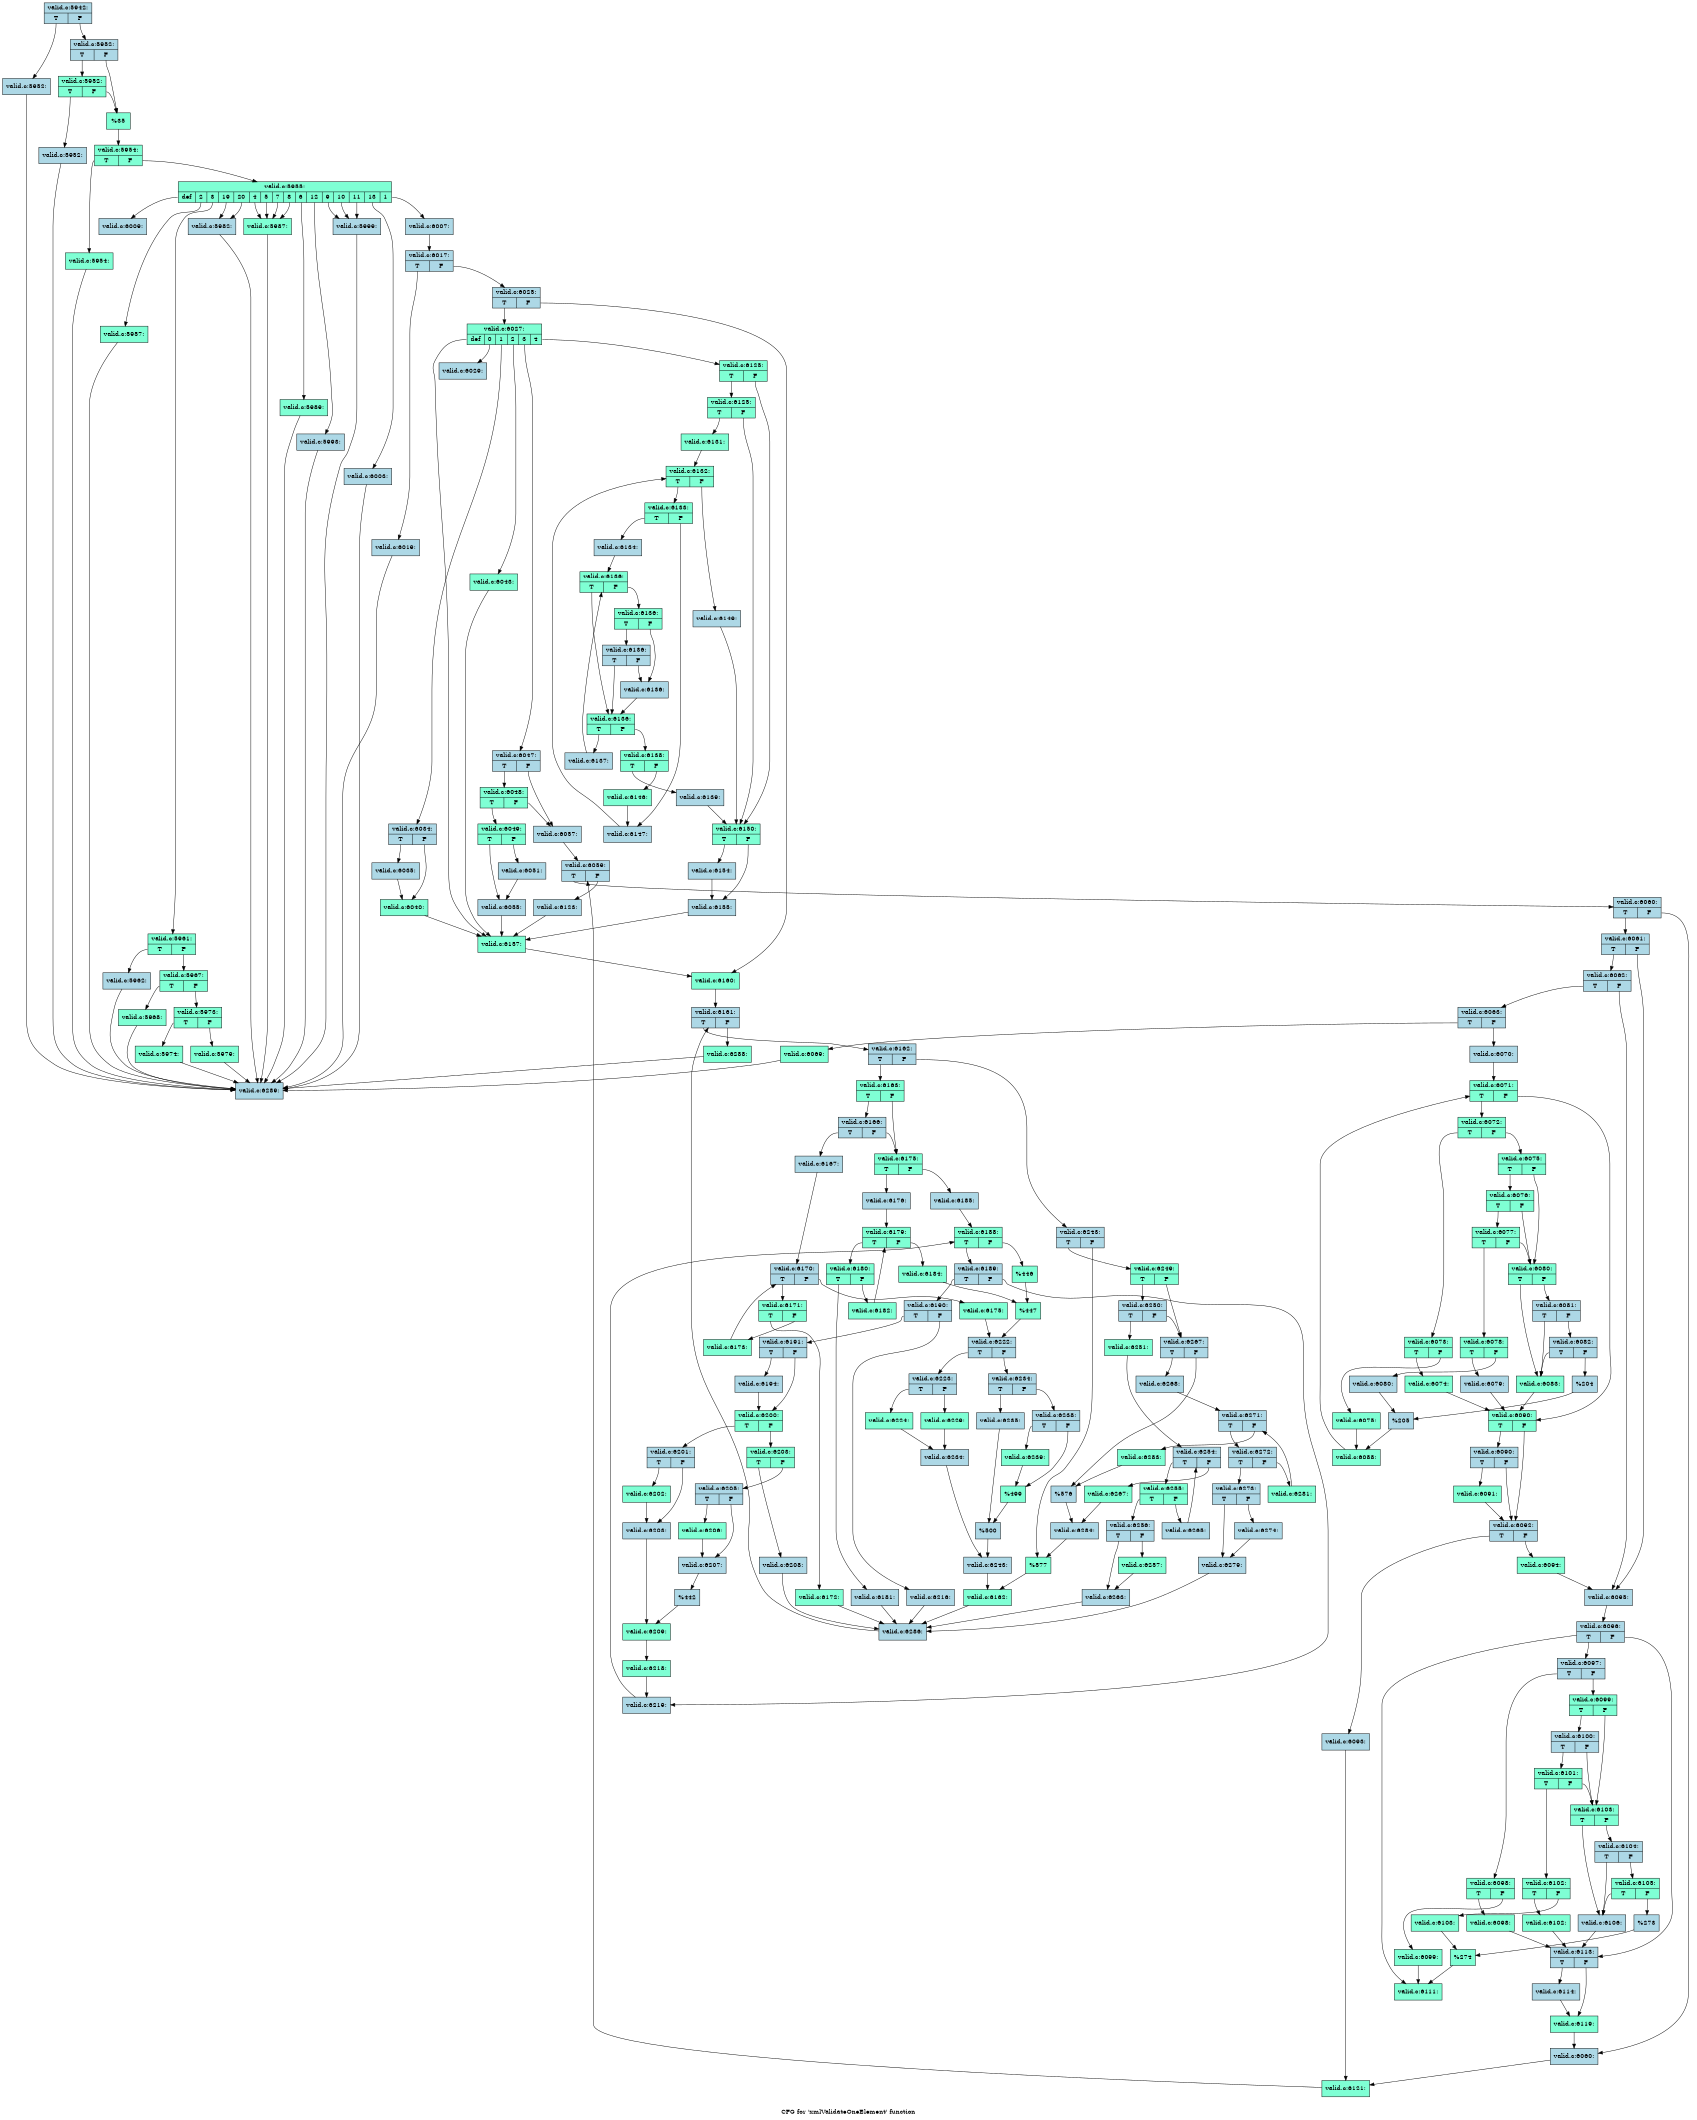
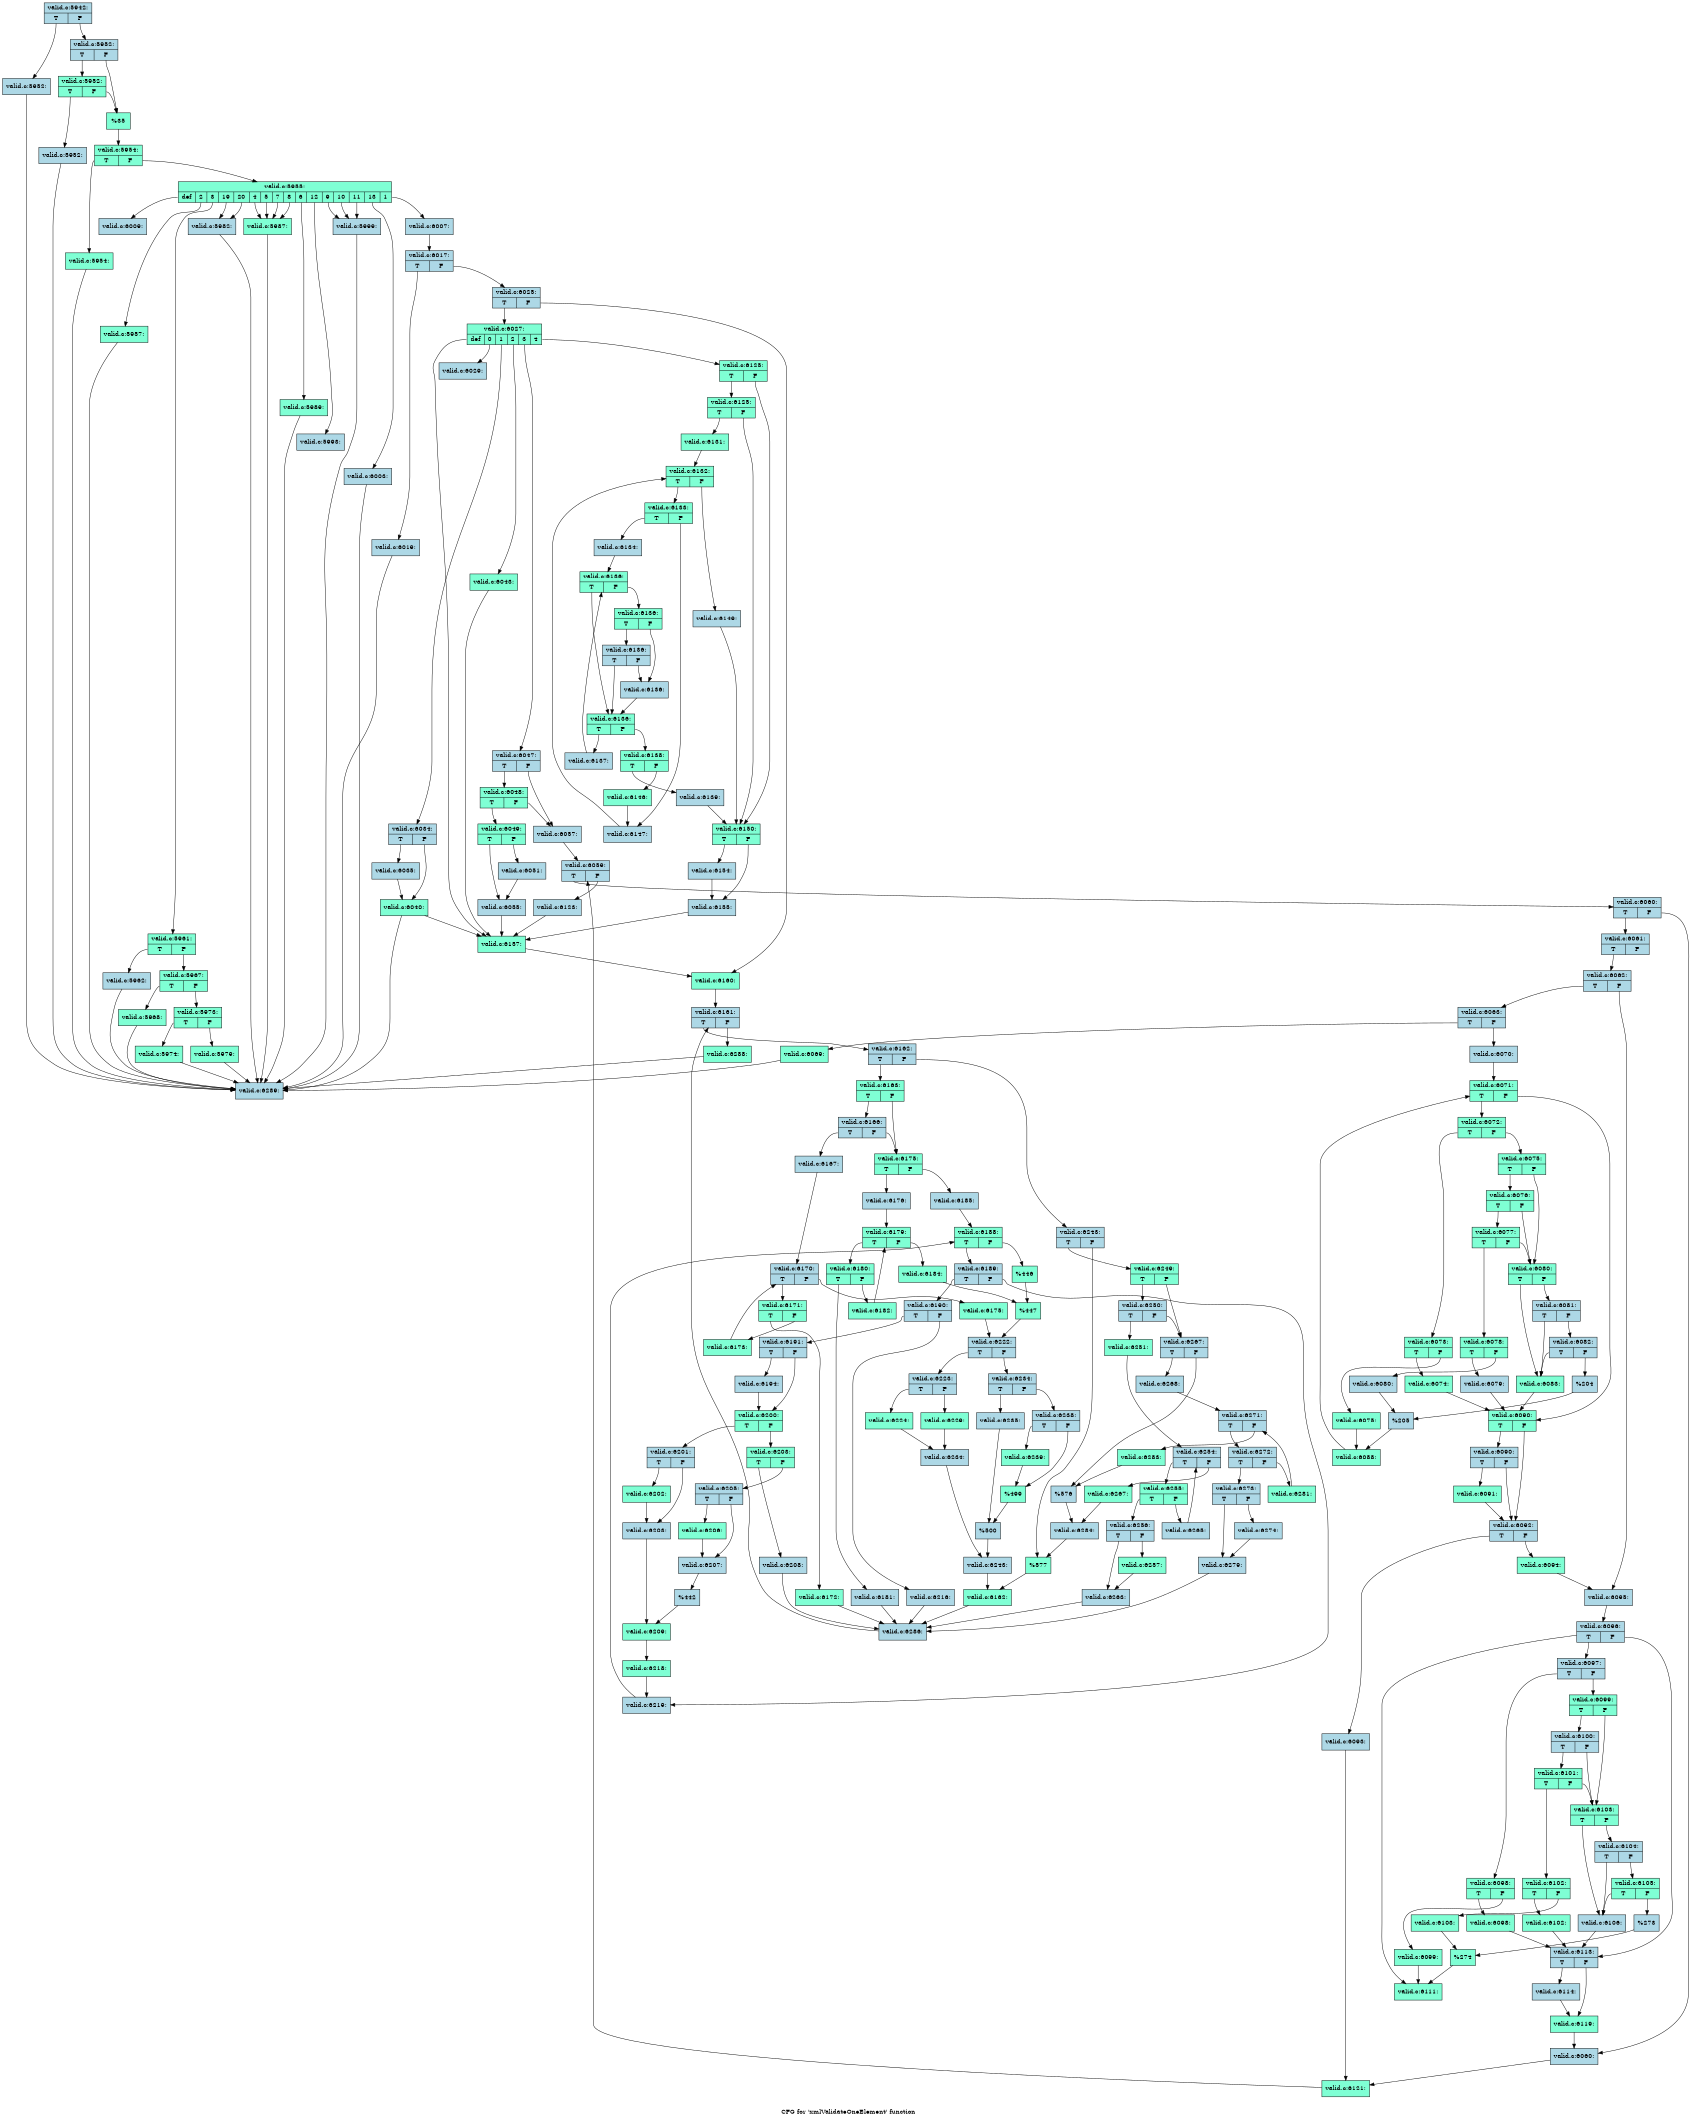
(305, 769) -> (388, 1035)
(1643, 1273) -> none
